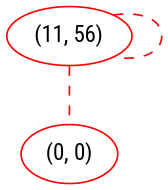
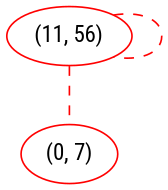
(69, 154) -> (69, 154)
